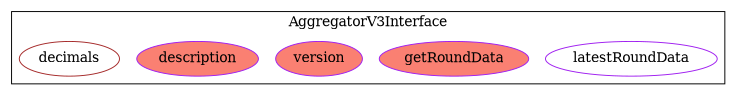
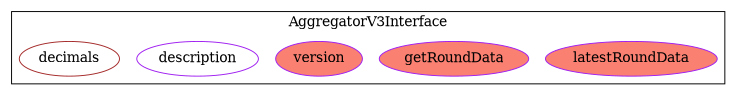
(198, 59) -> (198, 59)
(631, 59) -> (631, 59)
